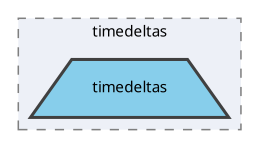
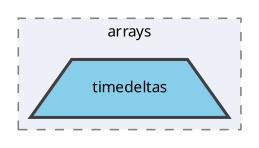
(130, 33) -> (130, 33)
